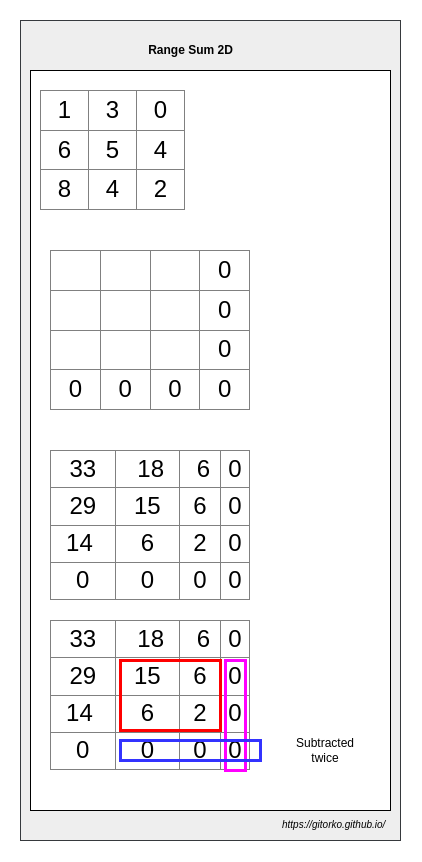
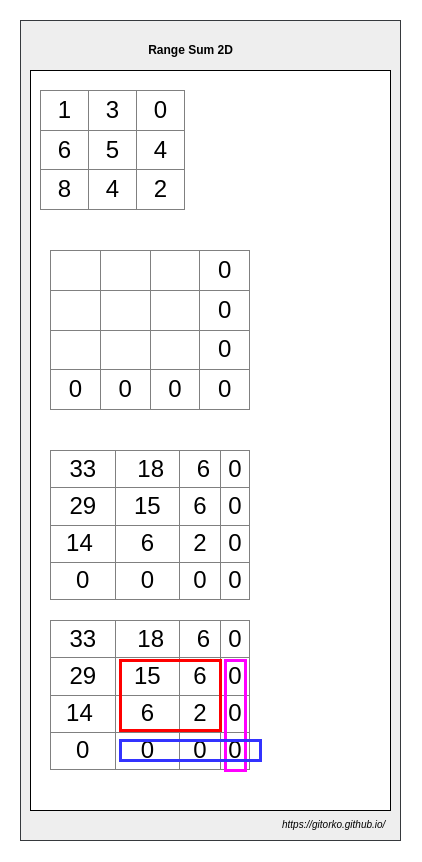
(326, 751) -> none
